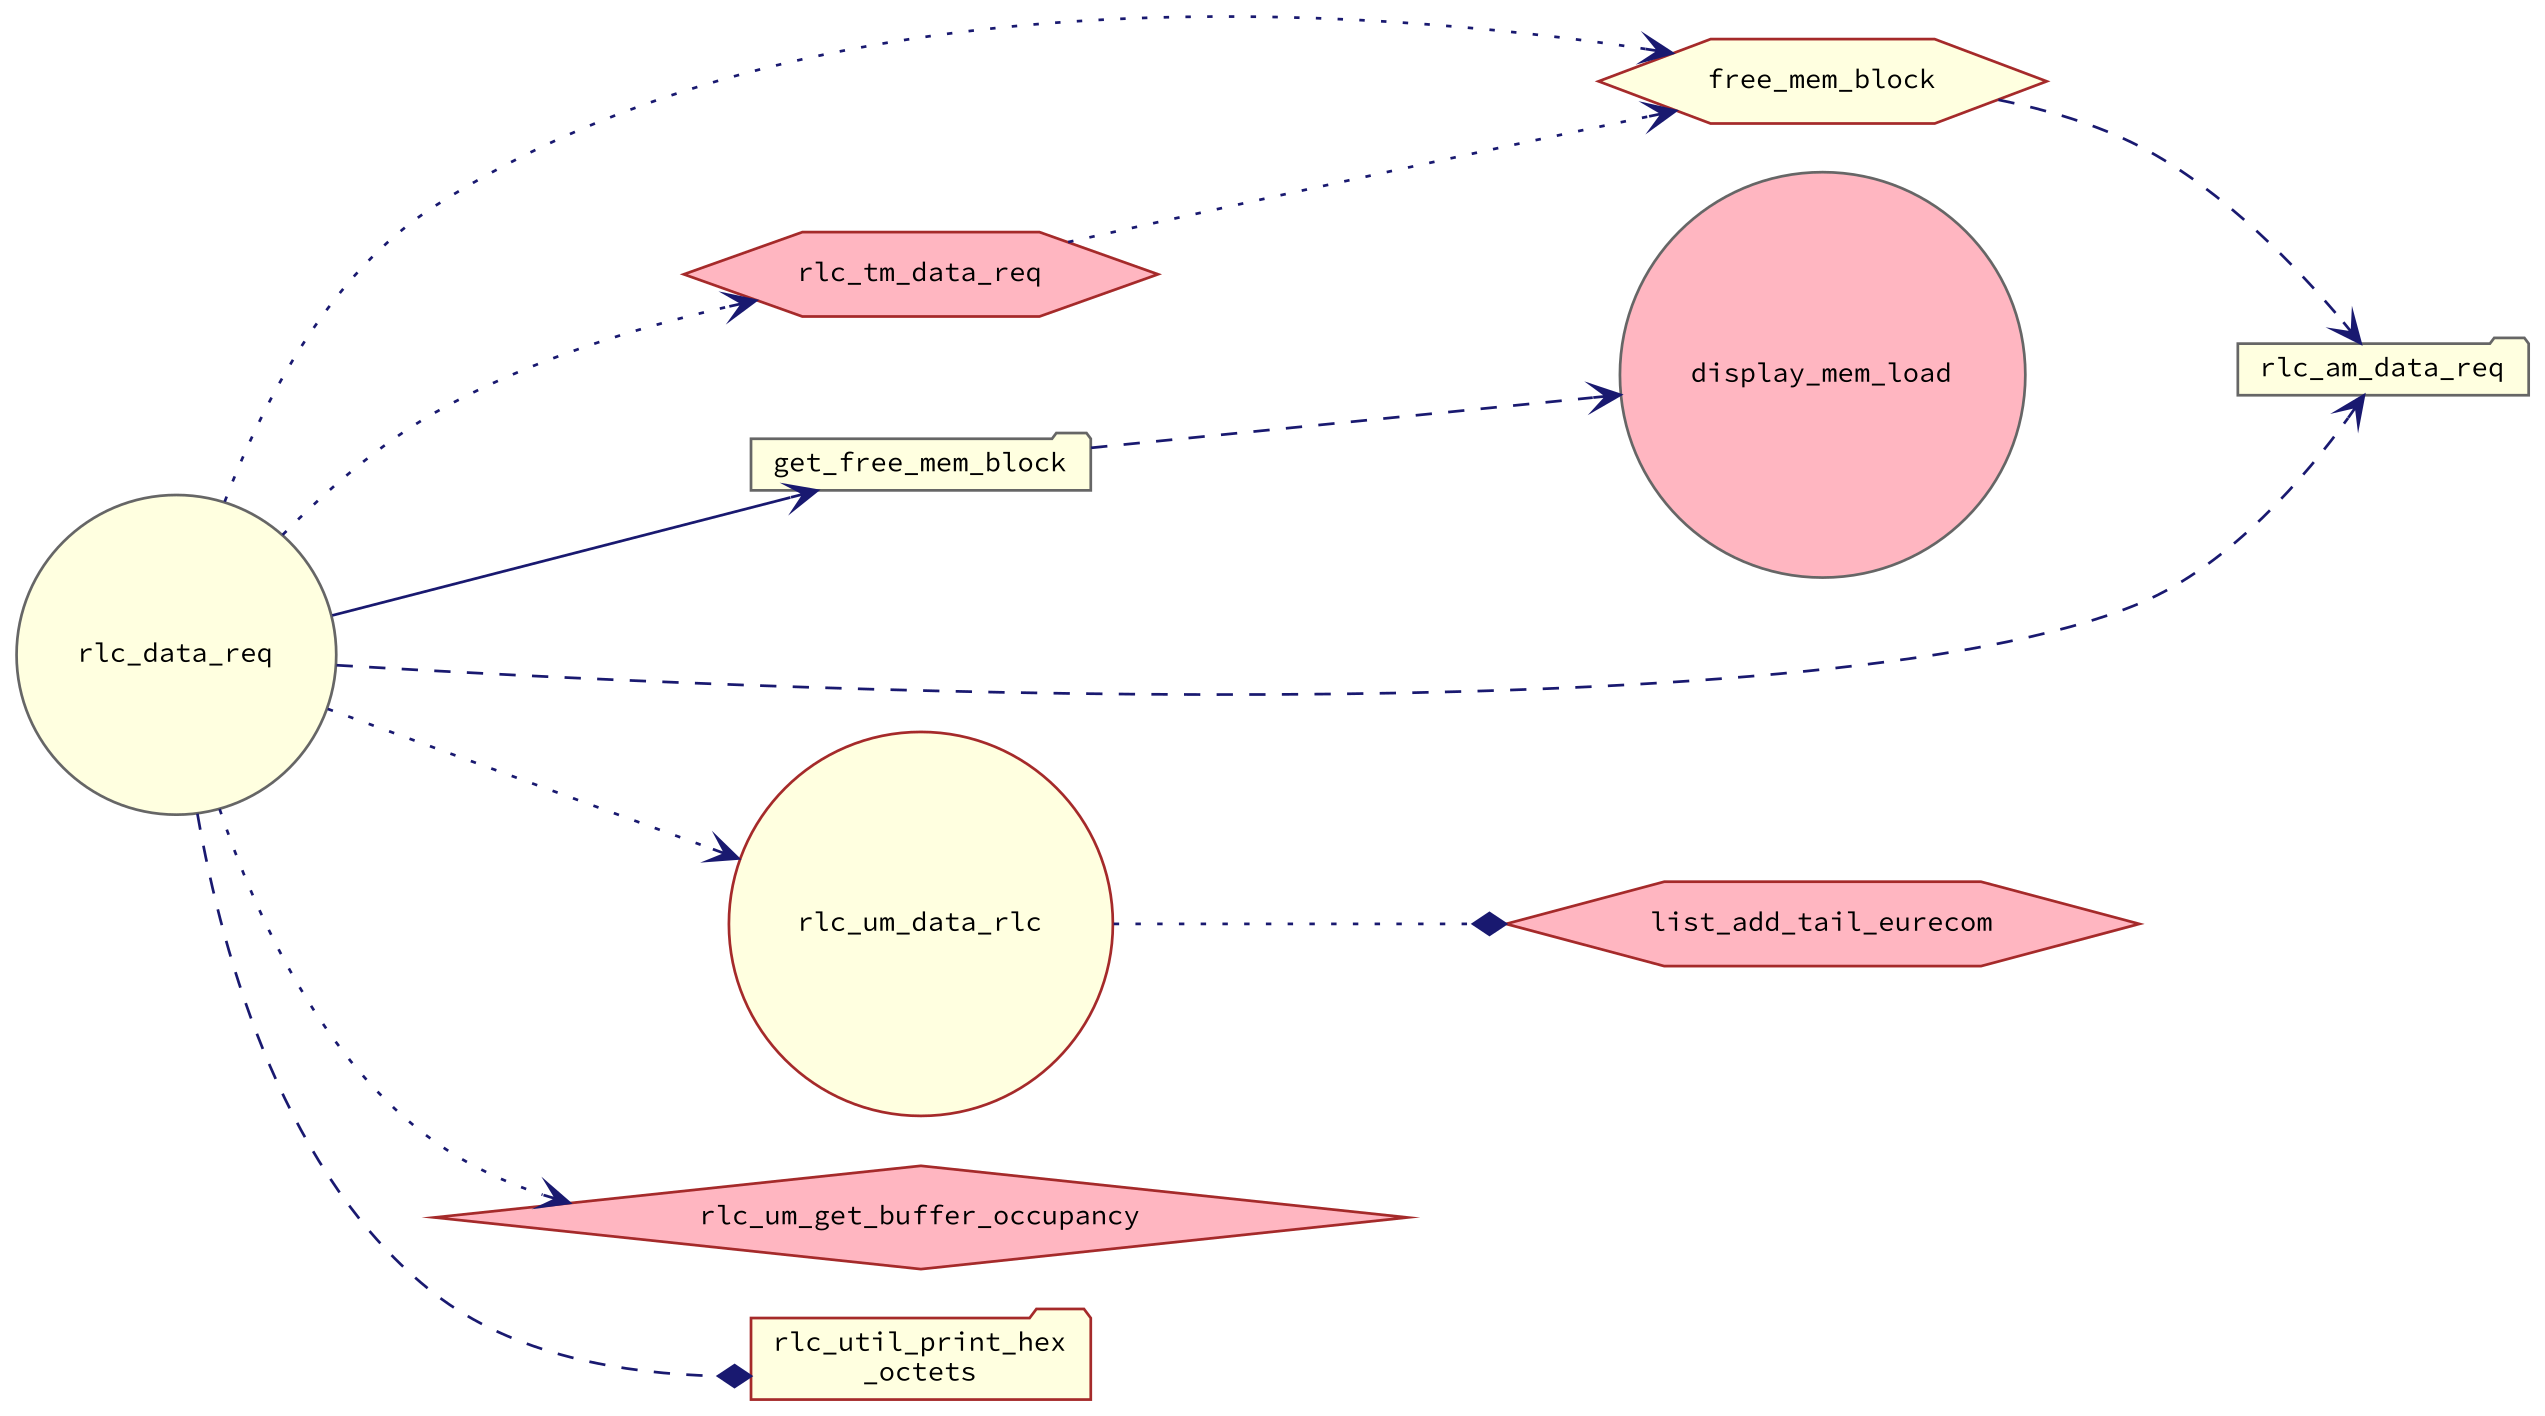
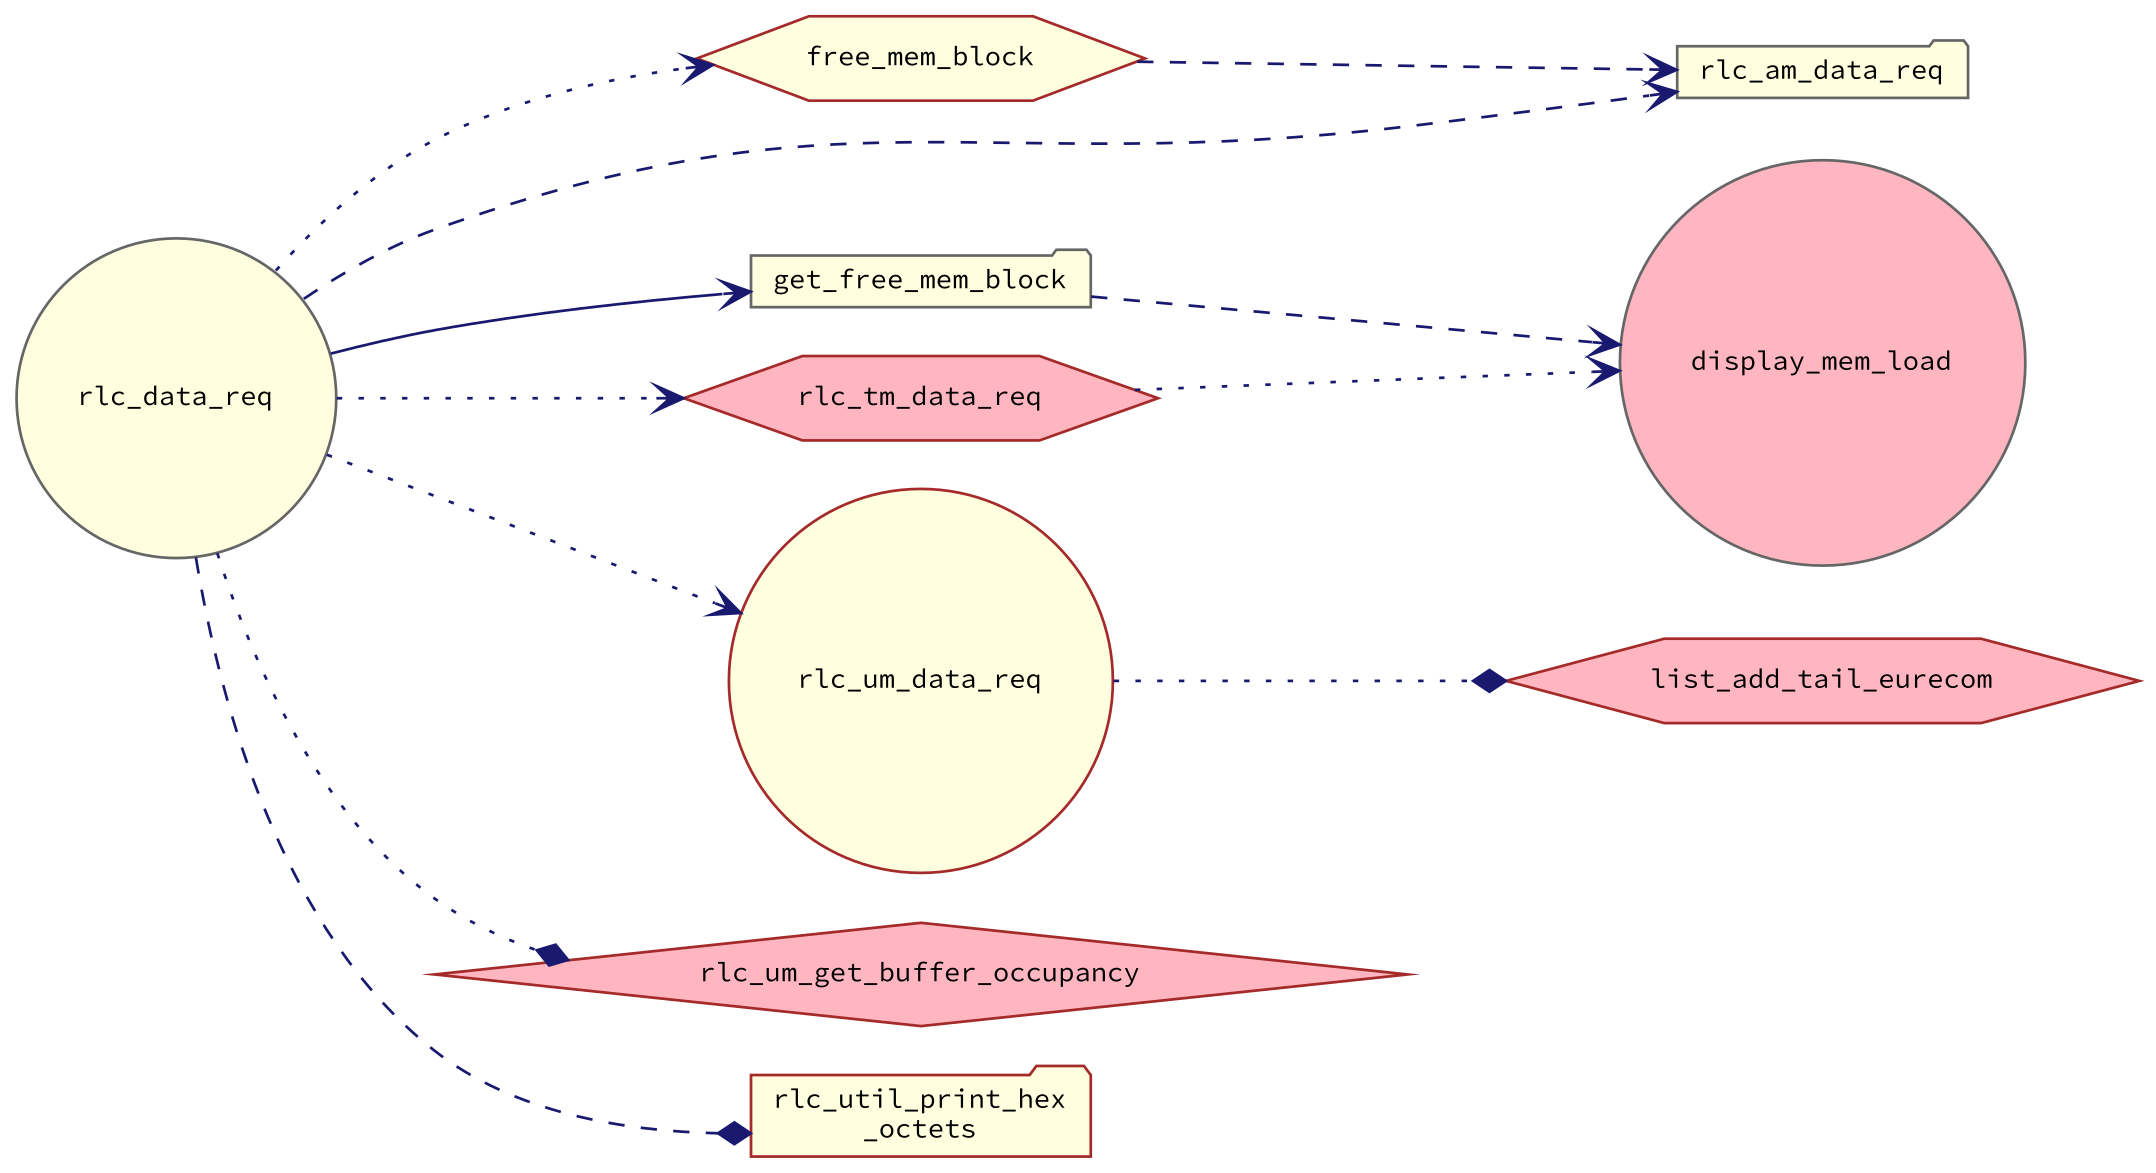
(1358, 178) -> (1363, 381)
(921, 924) -> (921, 681)
(336, 1042) -> (331, 790)
